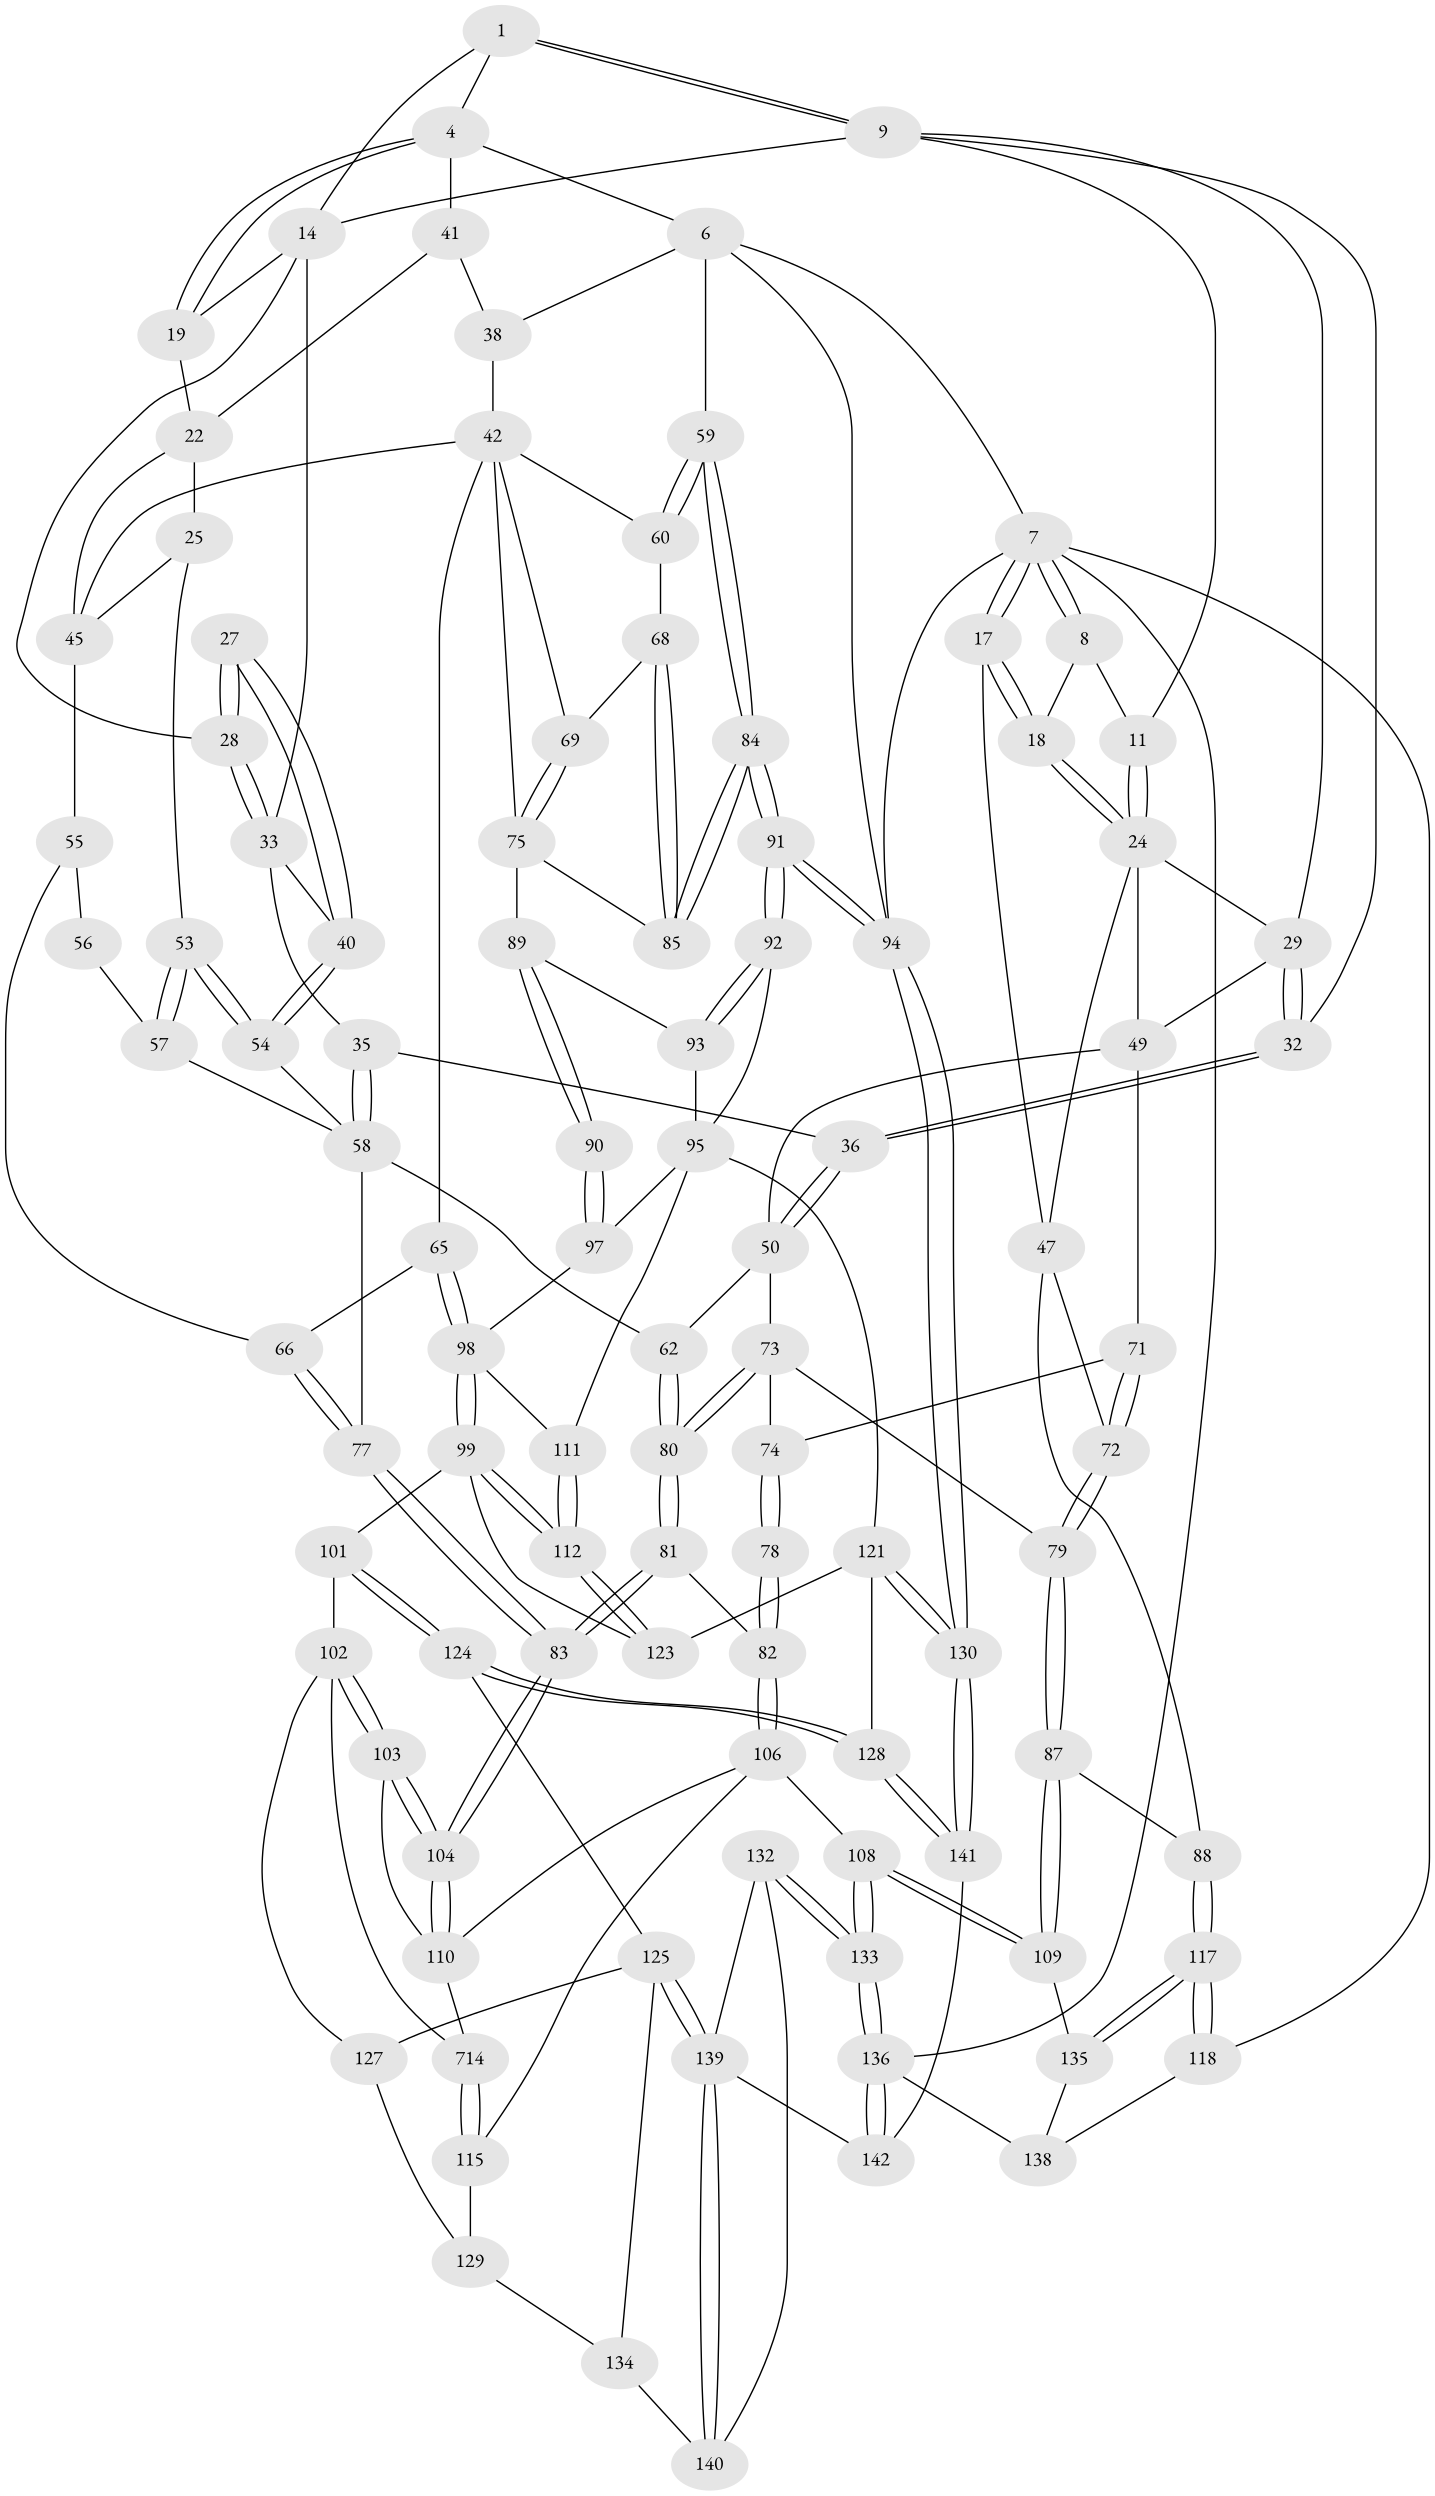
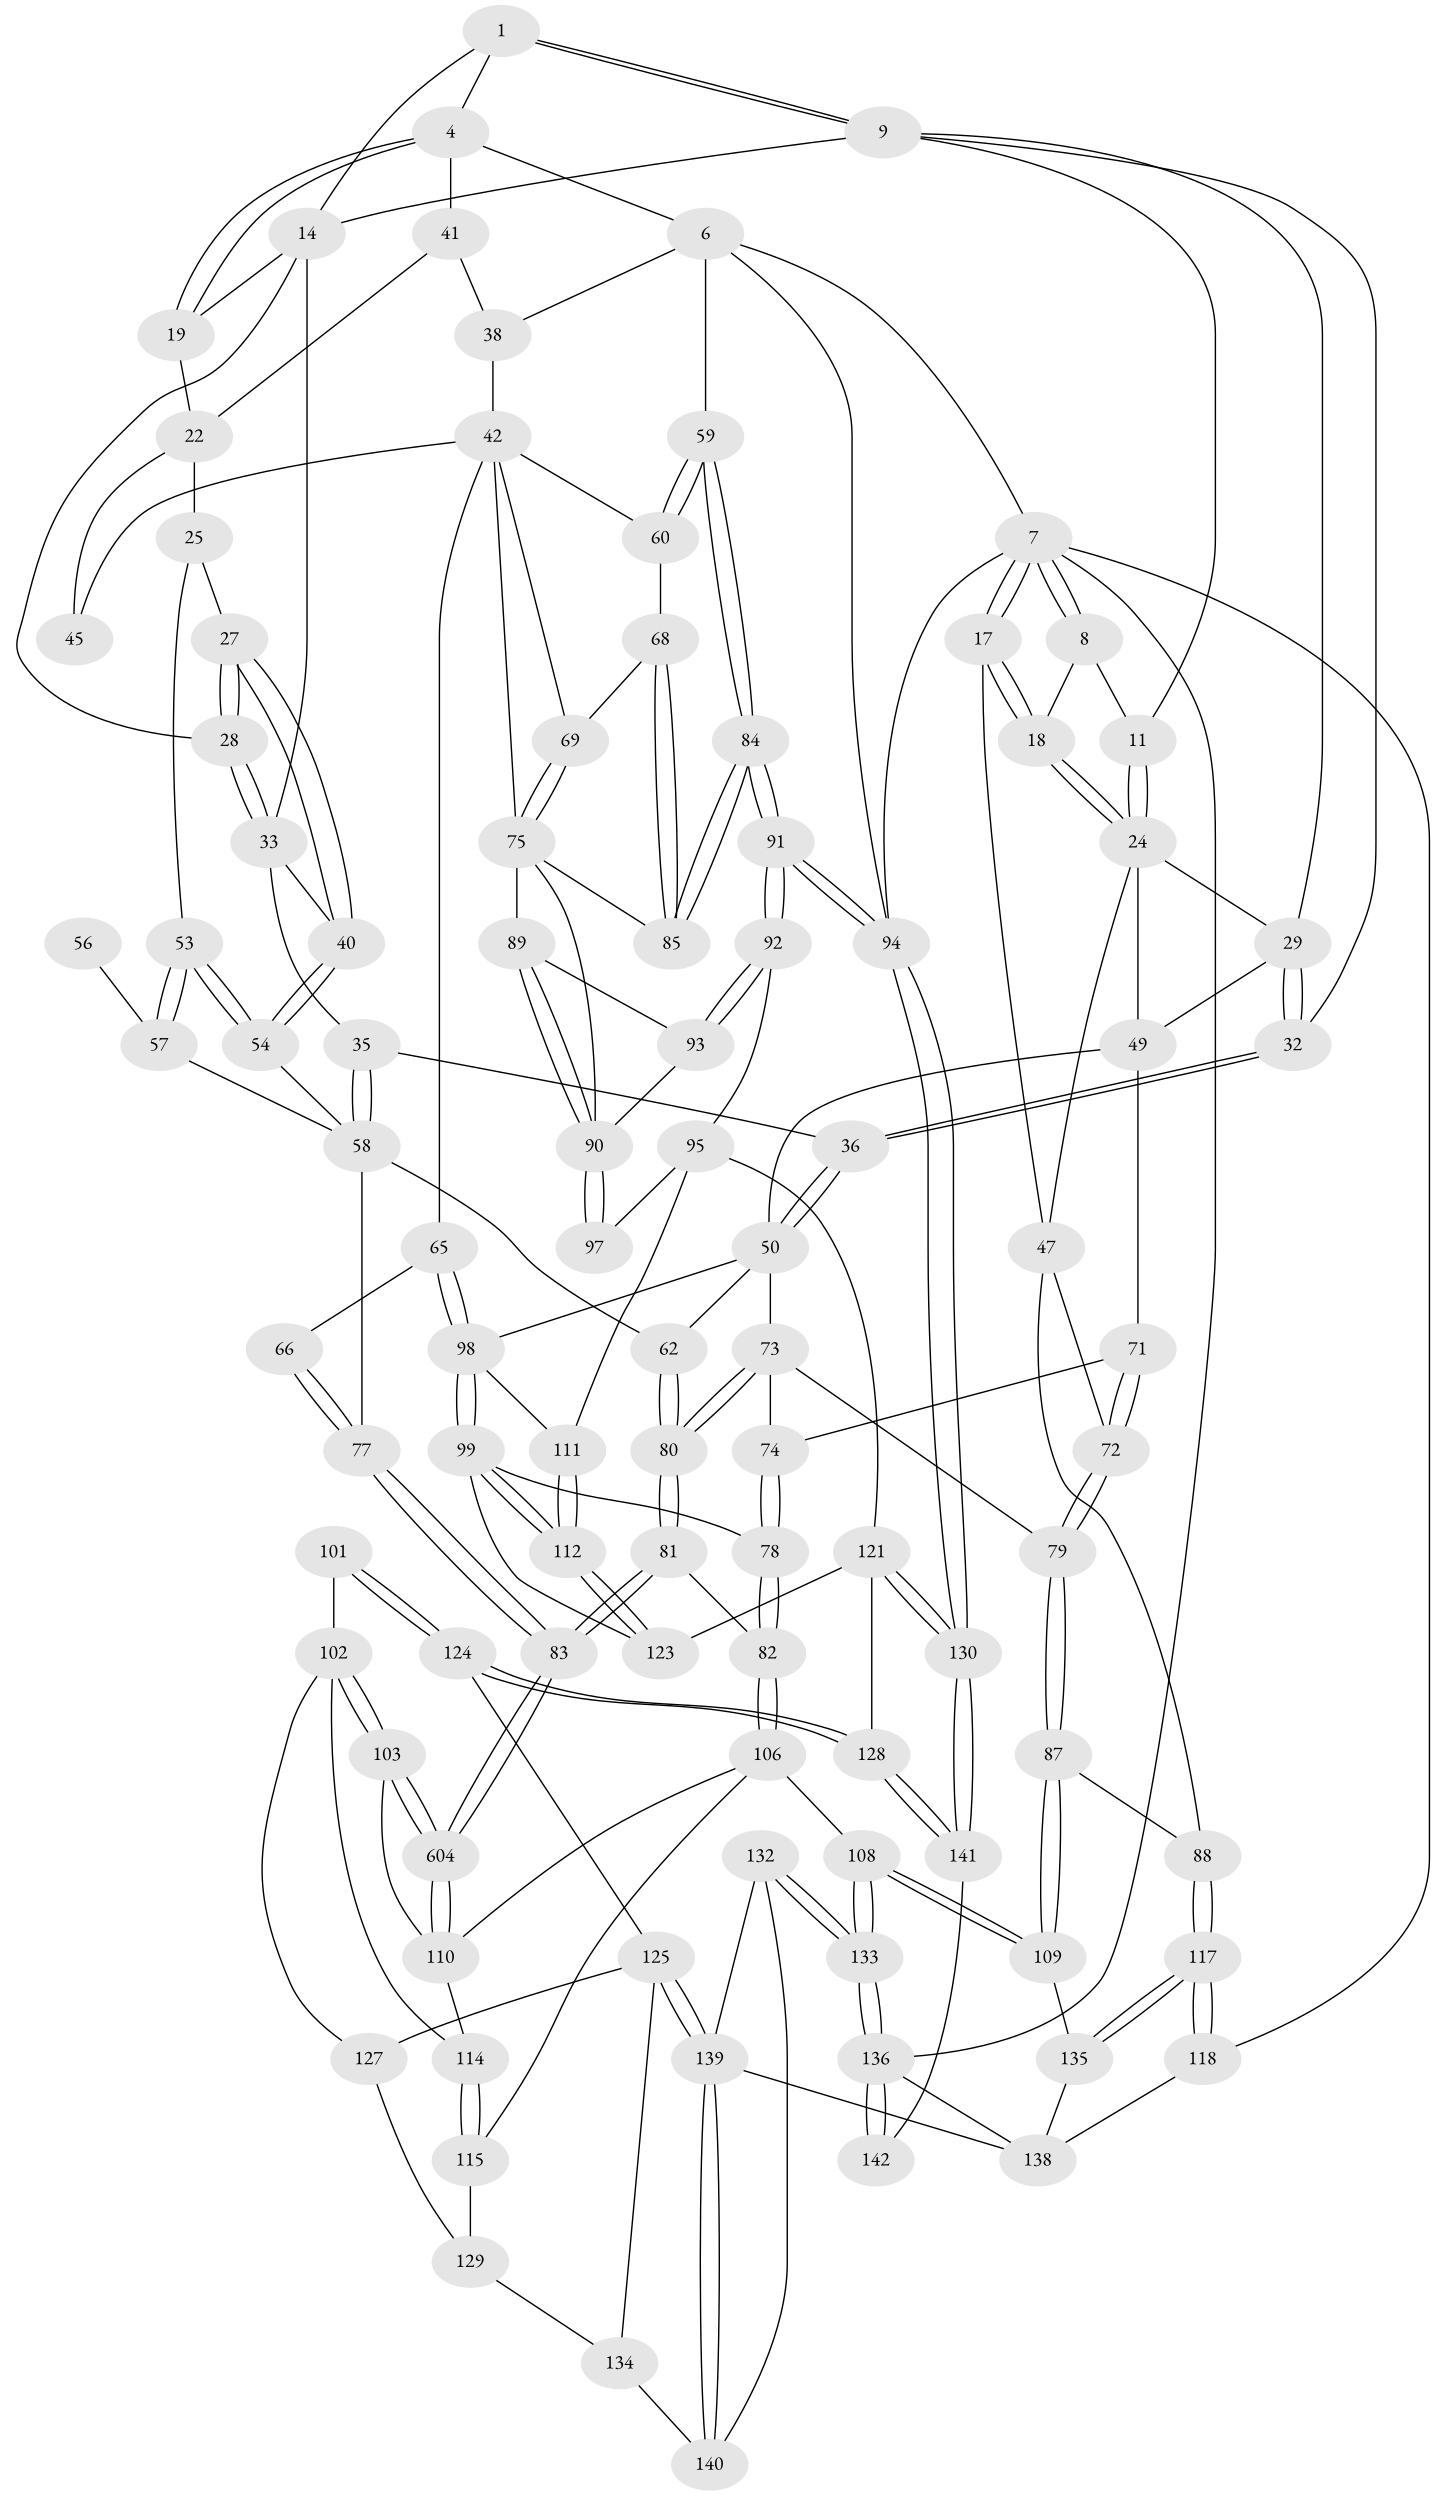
(134, 589) -> (212, 588)
(75, 842) -> none
none -> (587, 994)
(696, 1096) -> (650, 1091)
(530, 1299) -> (618, 1299)
(389, 1509) -> (618, 1501)
(441, 1856) -> (441, 1856)
(470, 2059) -> (470, 2059)
(798, 2113) -> (854, 2104)
